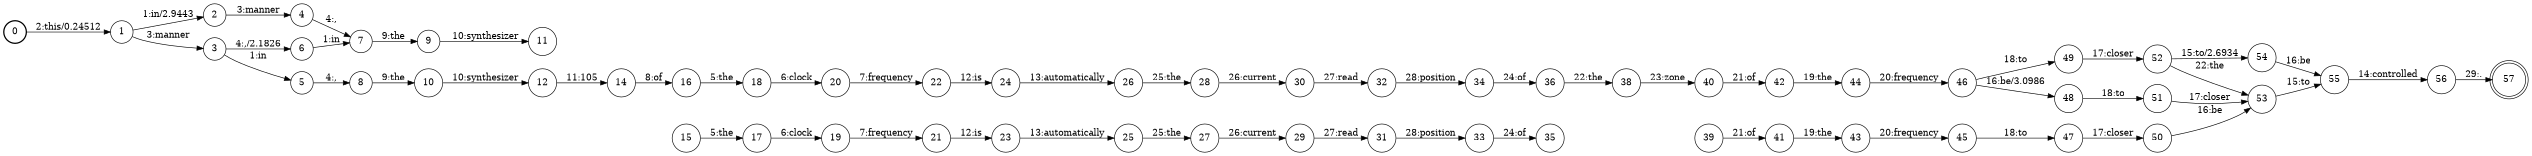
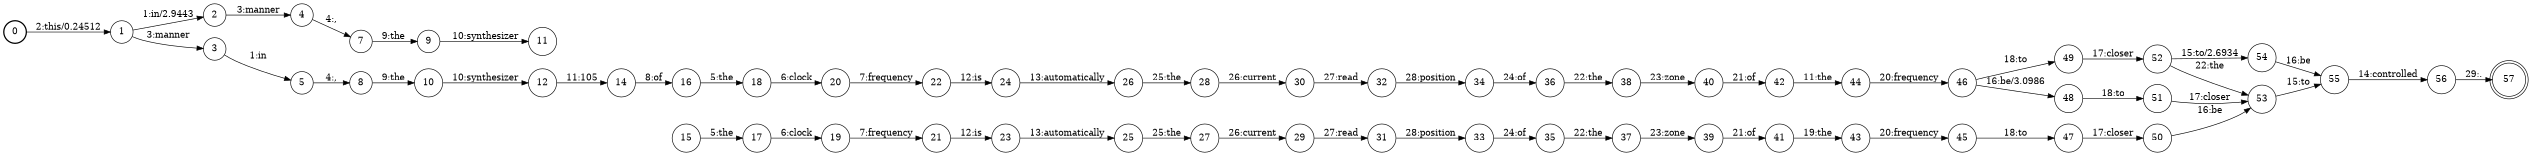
(302, 49) -> none
(1818, 78) -> (1818, 78)
none -> (1626, 138)
